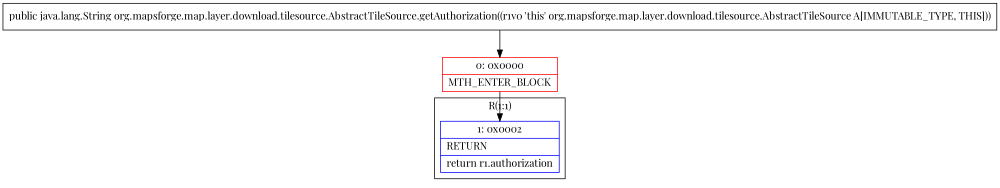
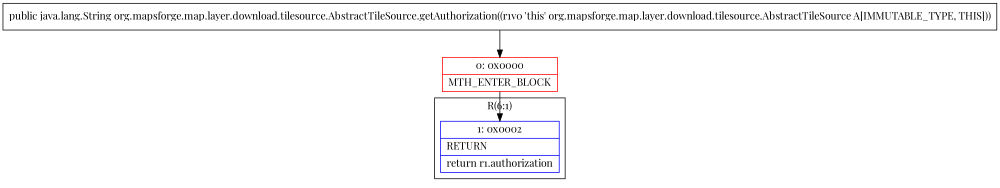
(500, 106) -> (500, 106)
